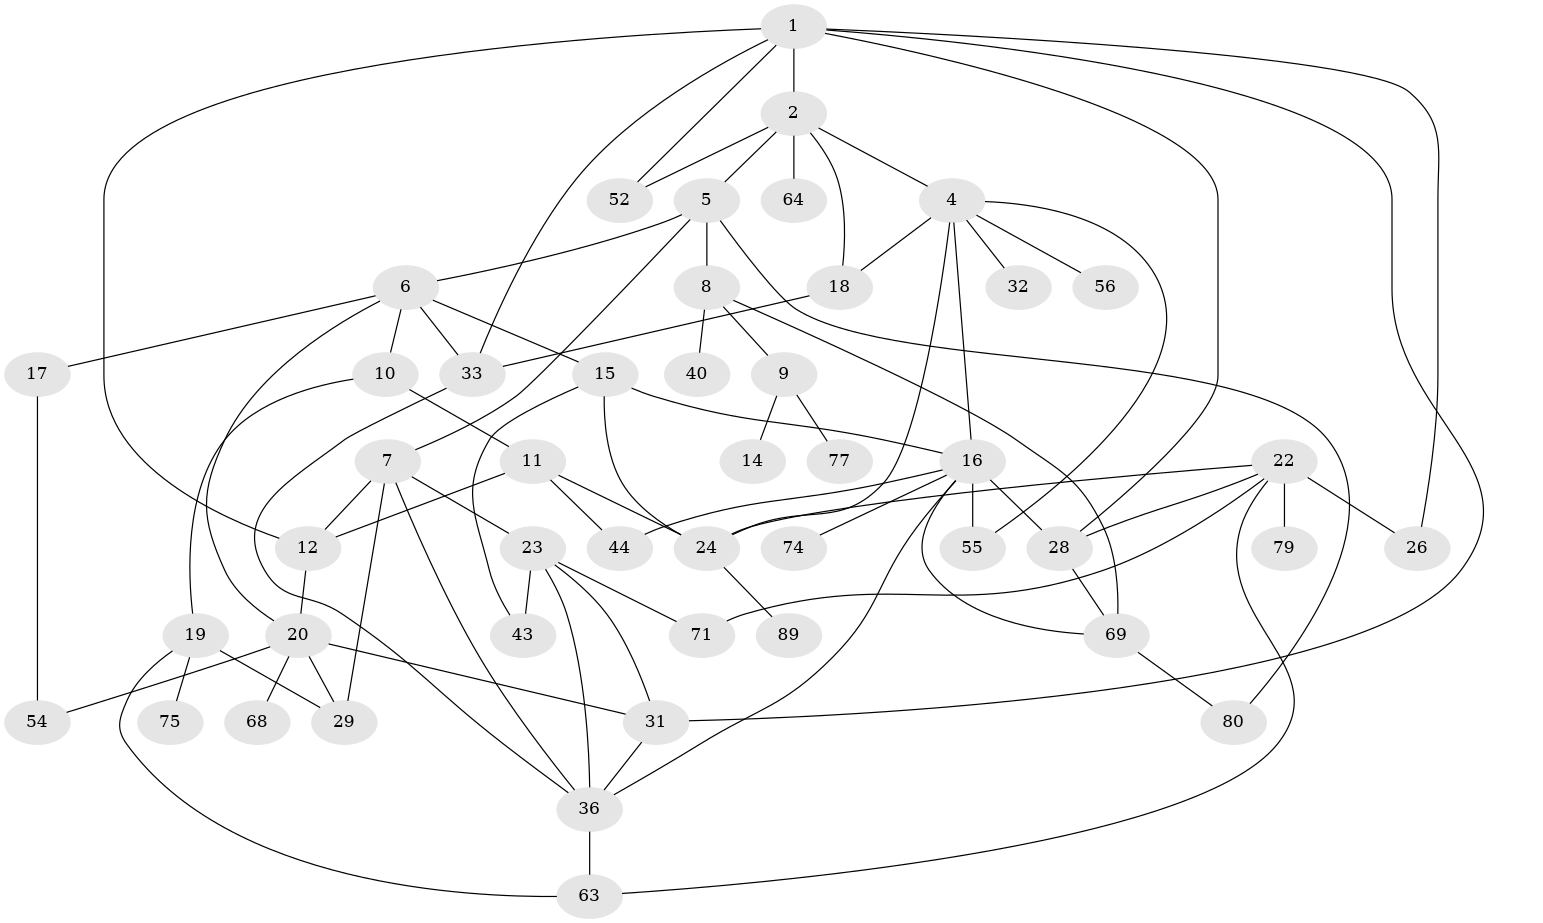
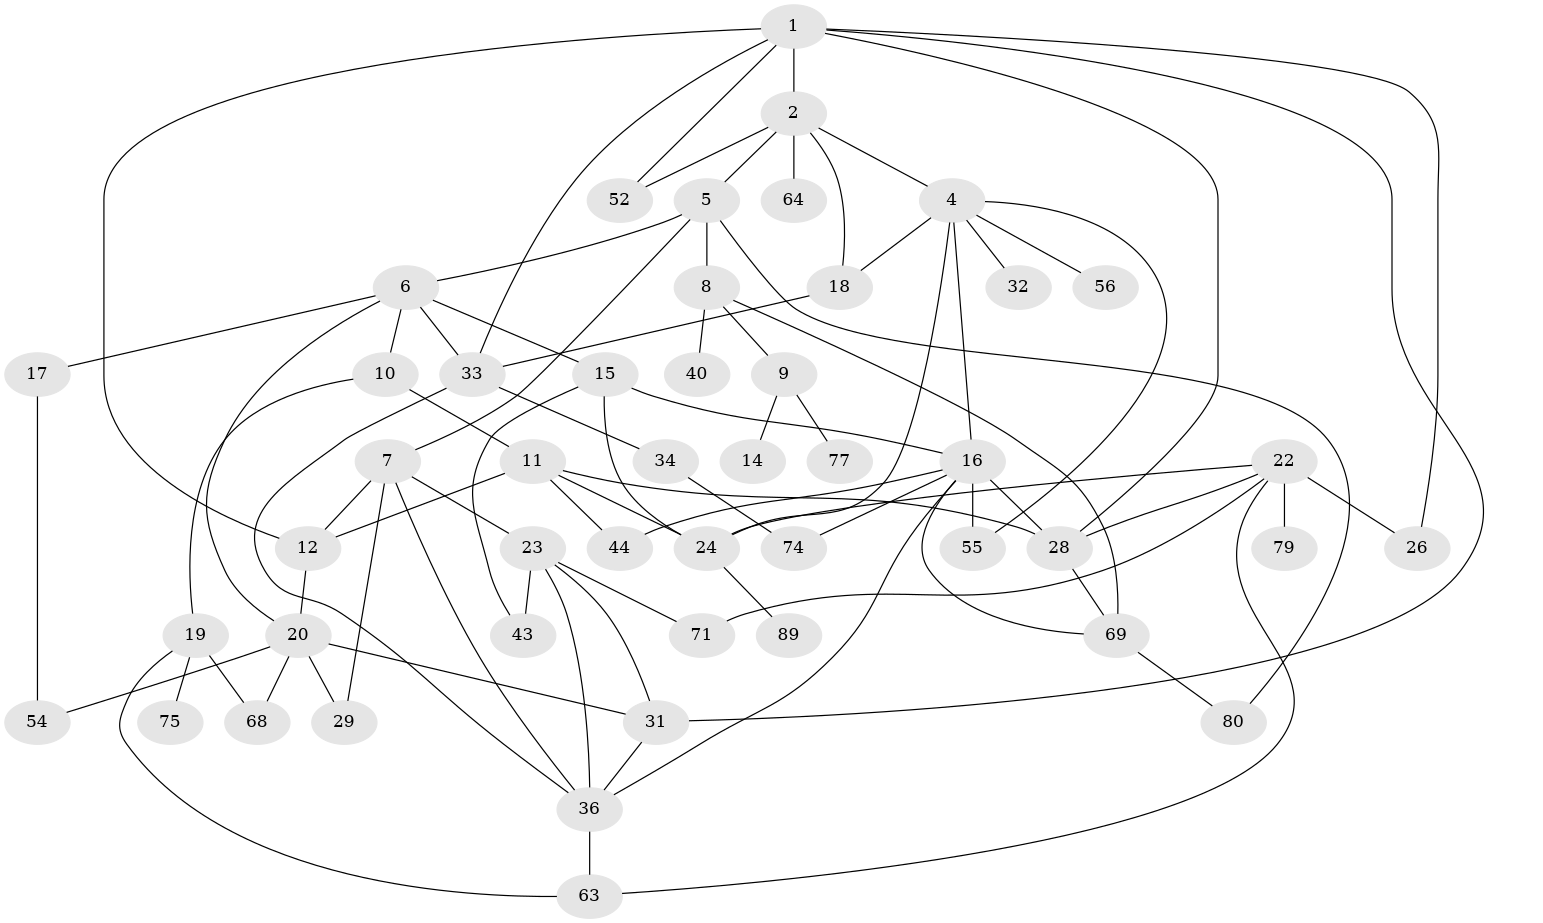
none -> (666, 462)
none -> (752, 496)
(268, 678) -> (227, 679)
